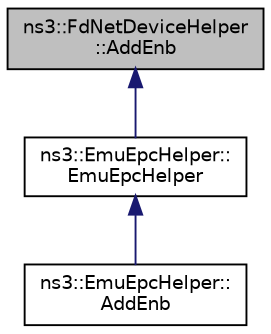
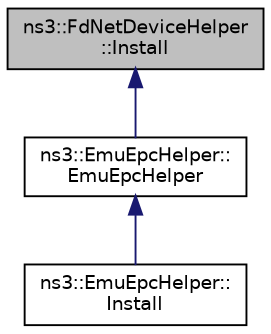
(136, 39) -> (136, 39)
(136, 295) -> (136, 295)
